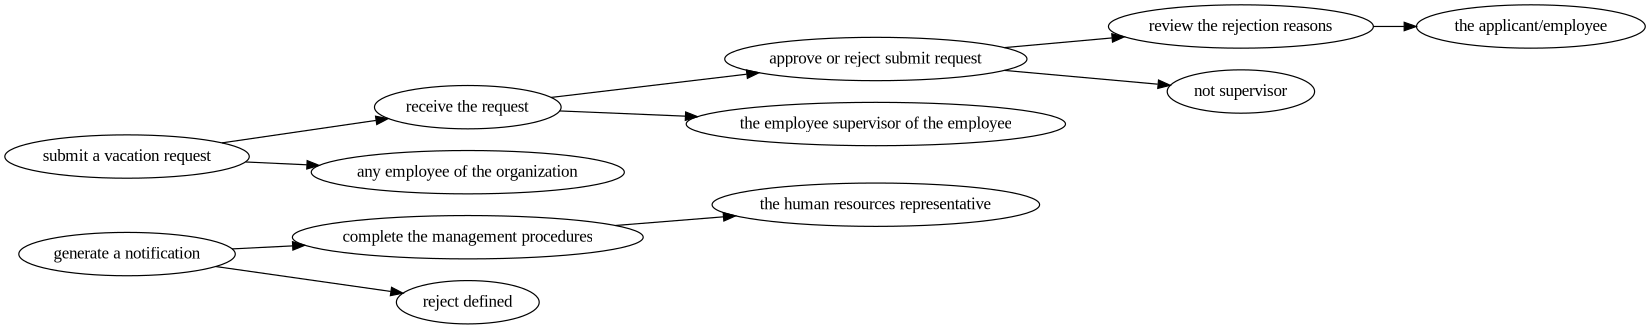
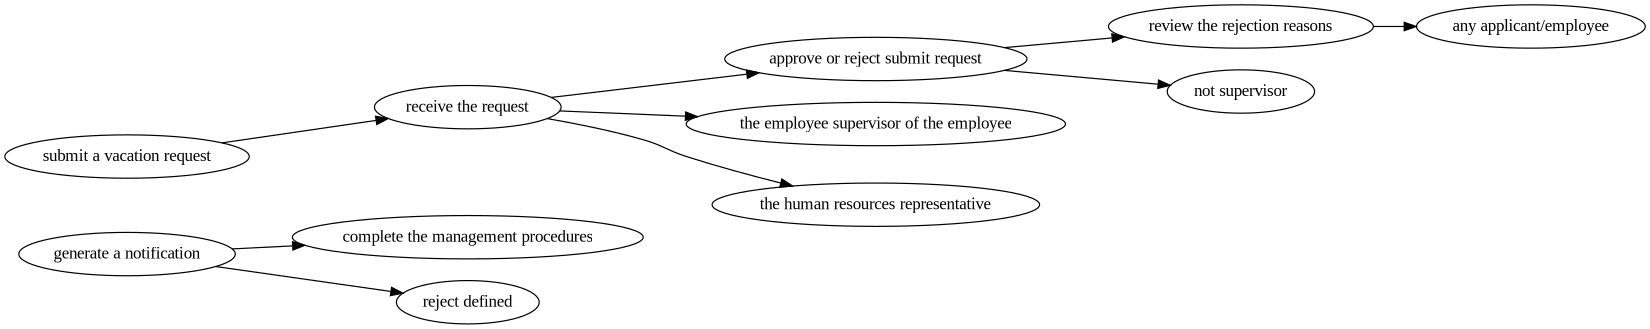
(1531, 26) -> (1531, 26)
(468, 172) -> none
(669, 221) -> (665, 148)
